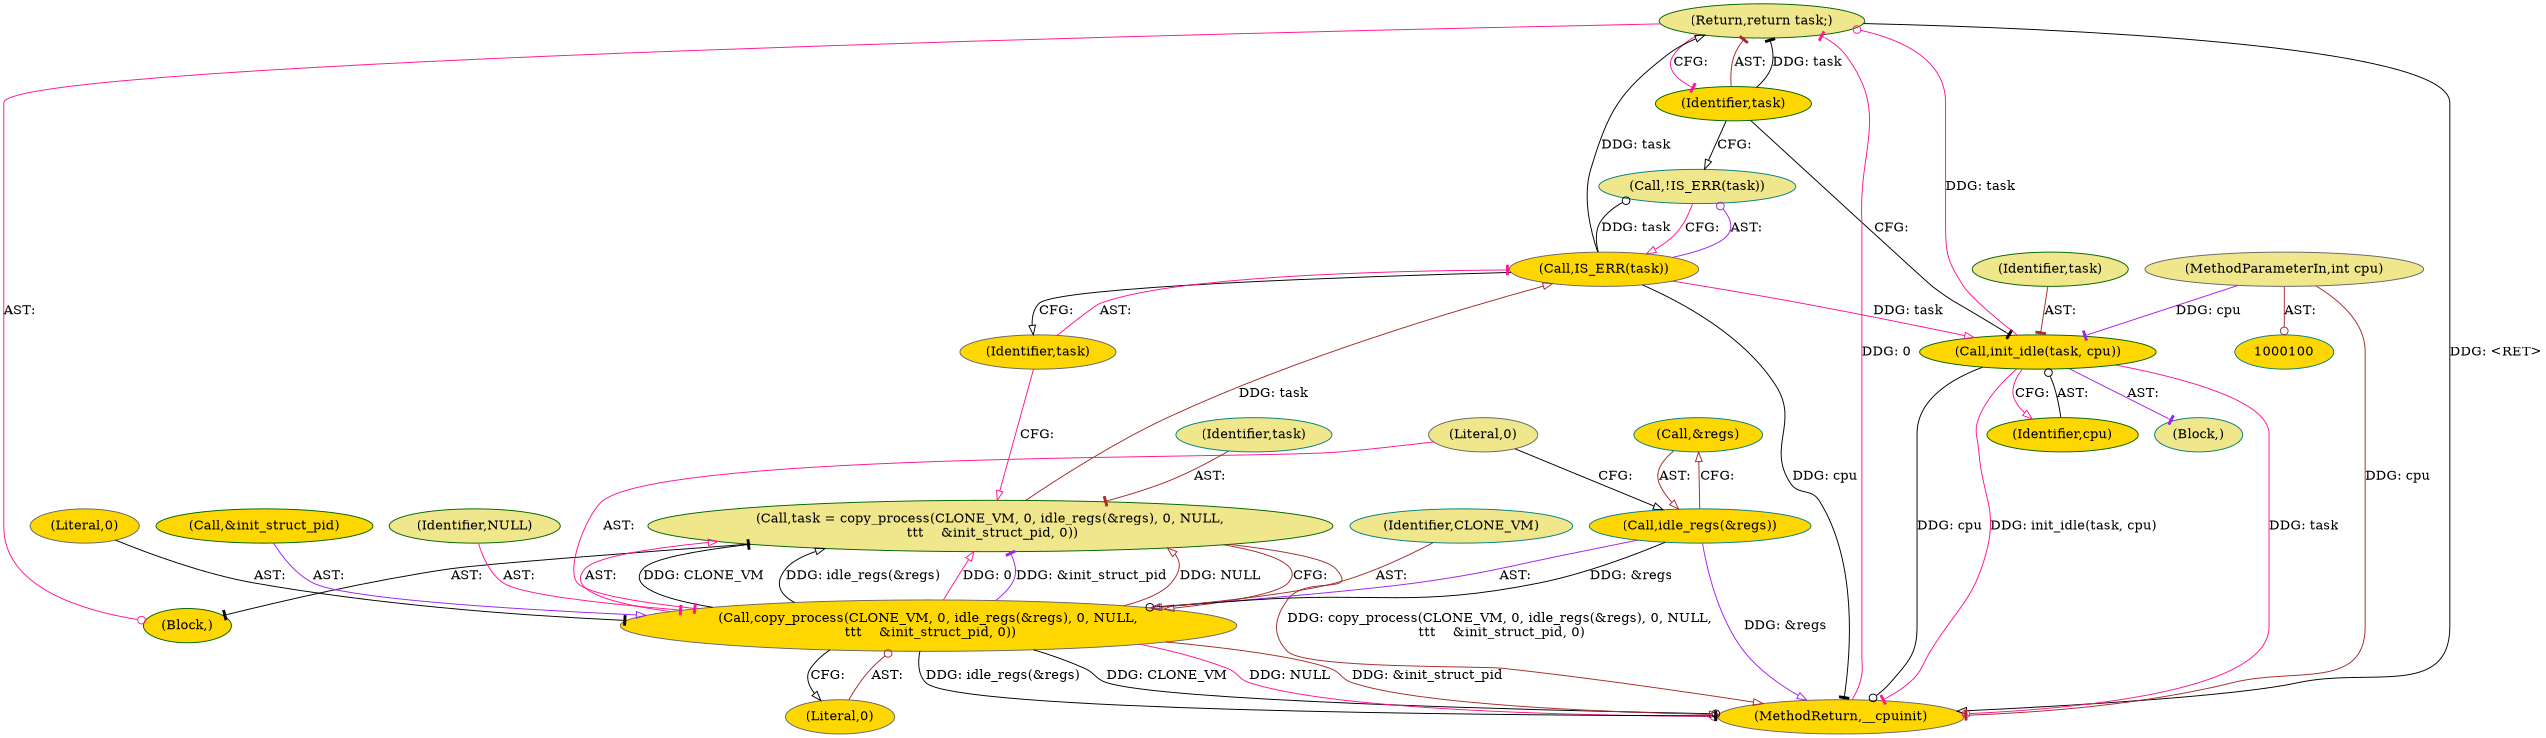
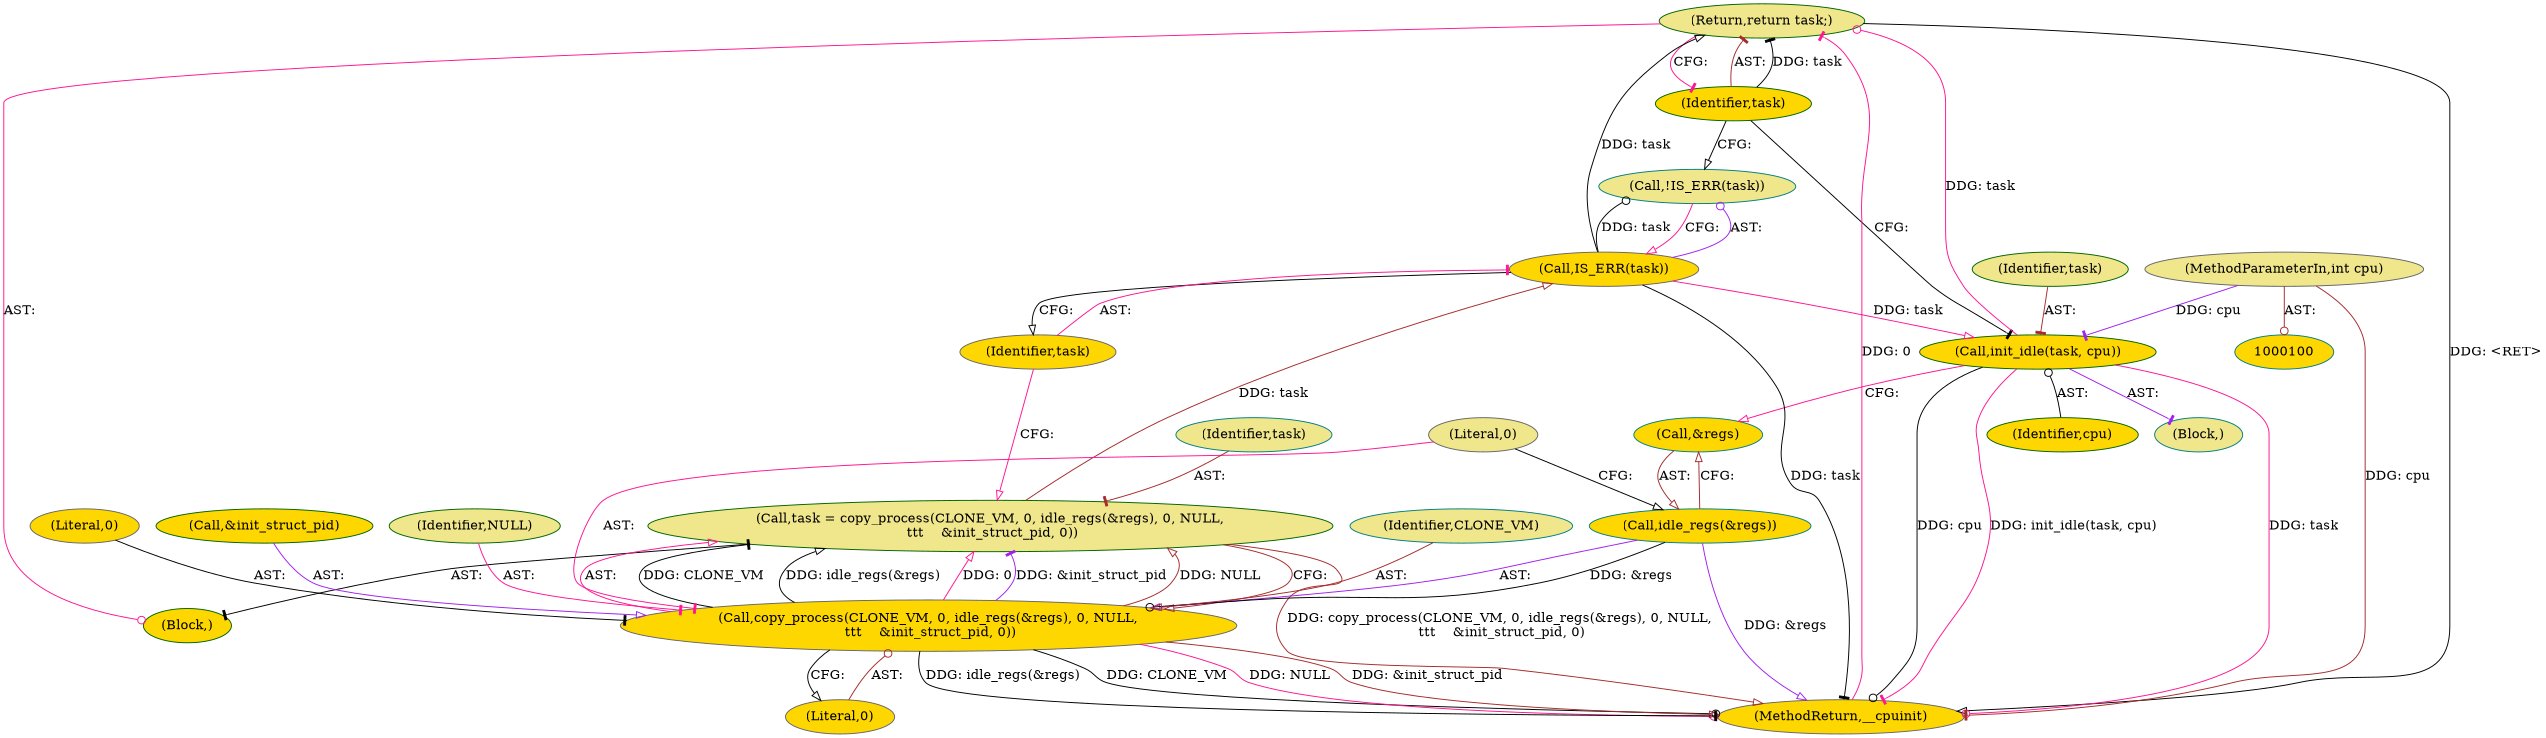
(2013, 392) -> (1855, 389)
(1825, 476) -> (1825, 476)
